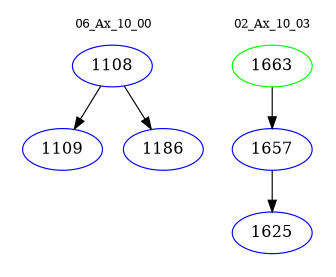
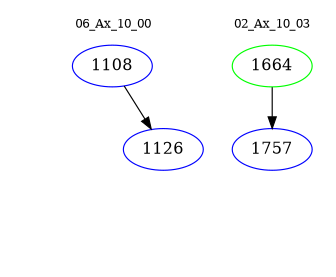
(272, 66) -> (272, 66)
(63, 149) -> none
(163, 149) -> (163, 149)
(272, 149) -> (272, 149)
(272, 233) -> none
